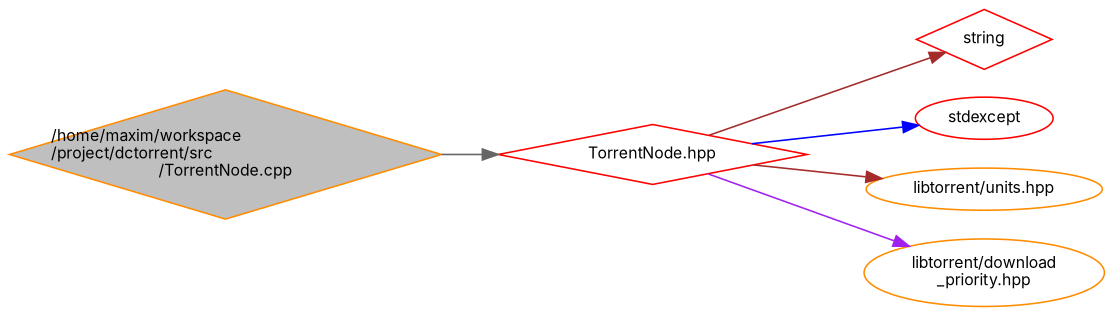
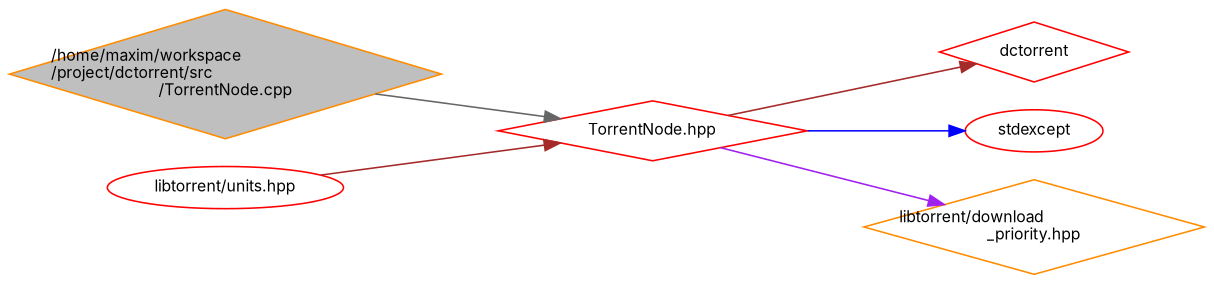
(984, 39) -> (1034, 52)
(810, 171) -> (433, 160)
(984, 189) -> (225, 188)
(984, 273) -> (1034, 227)
